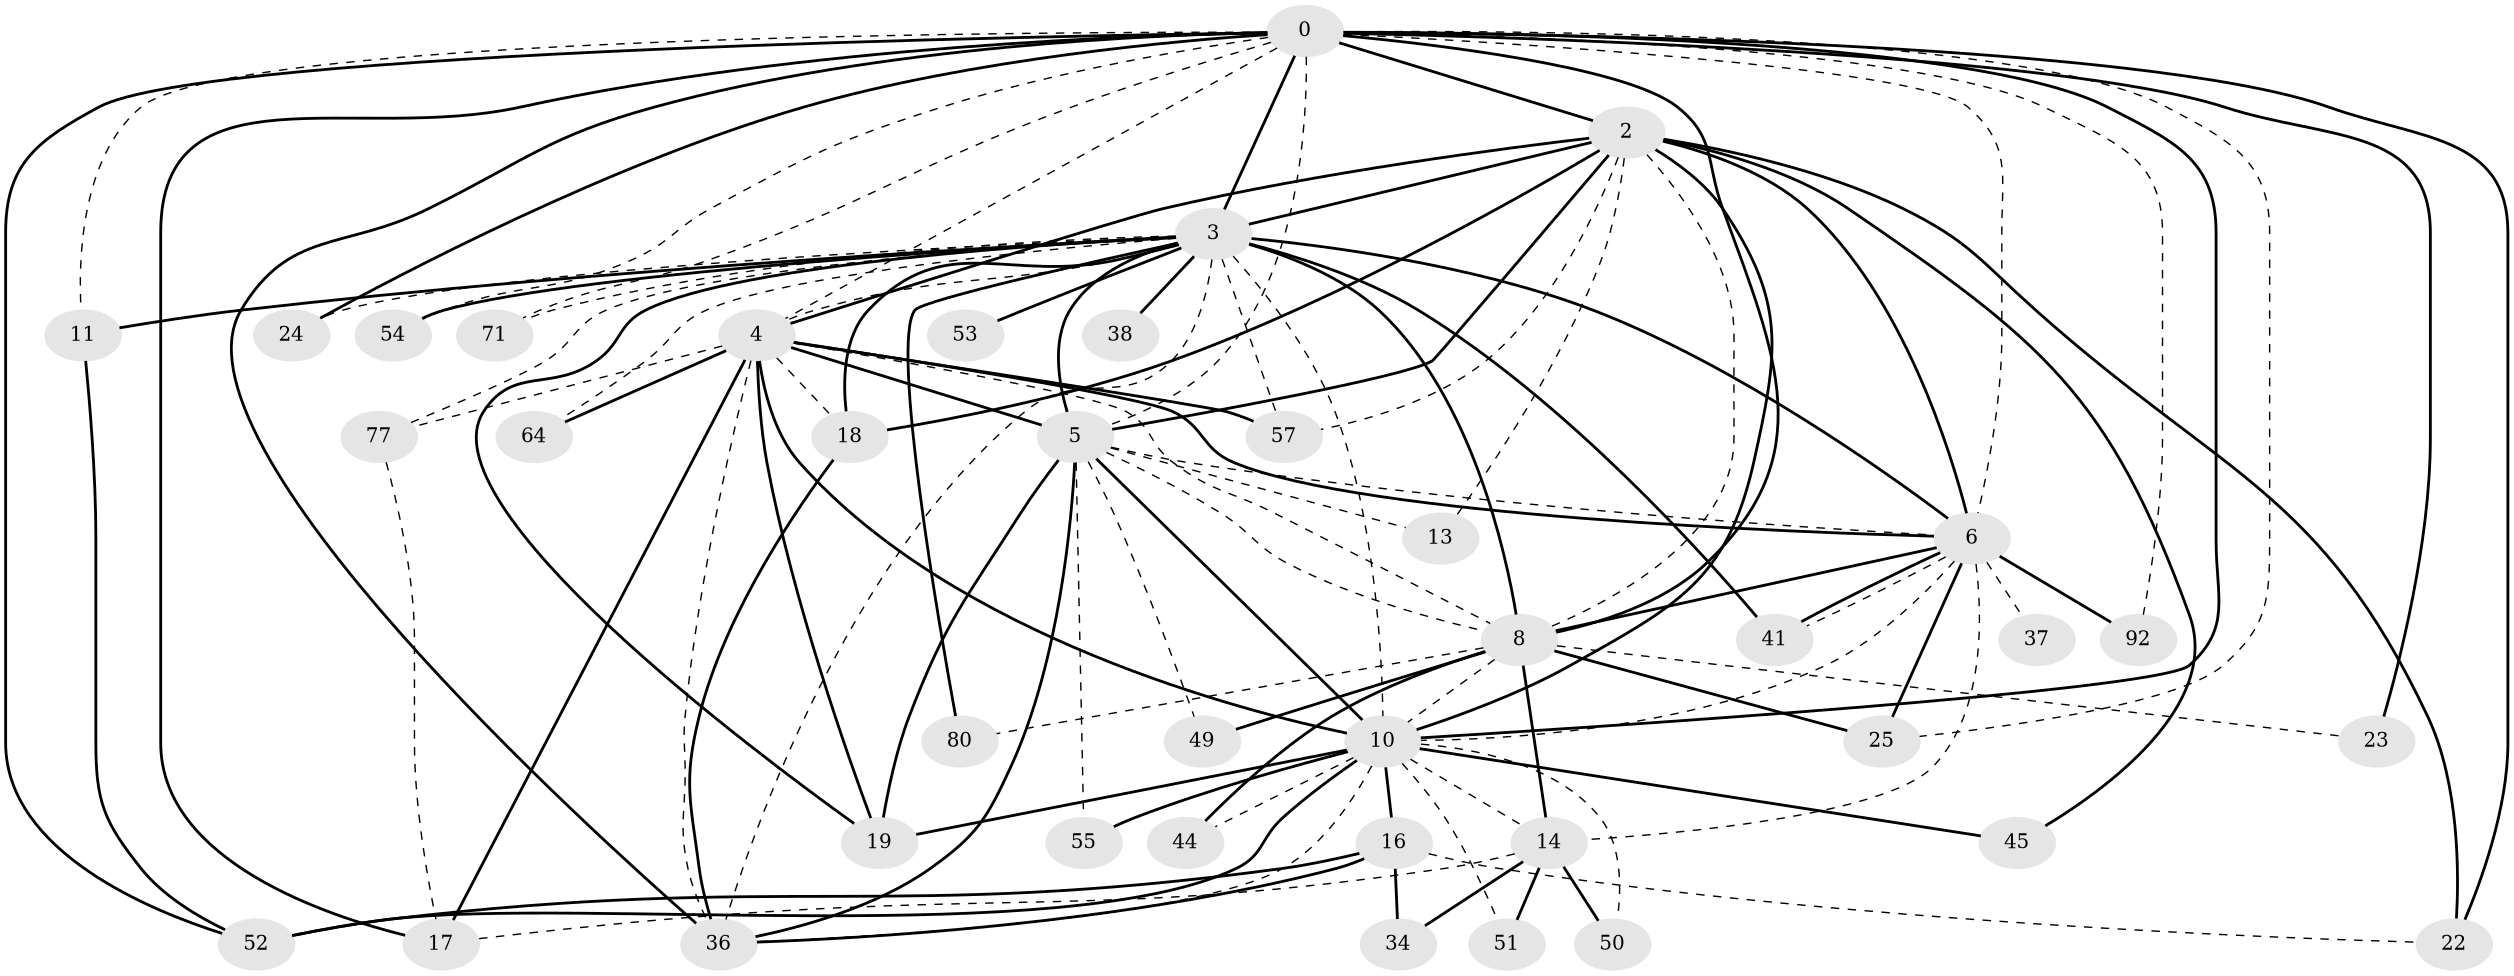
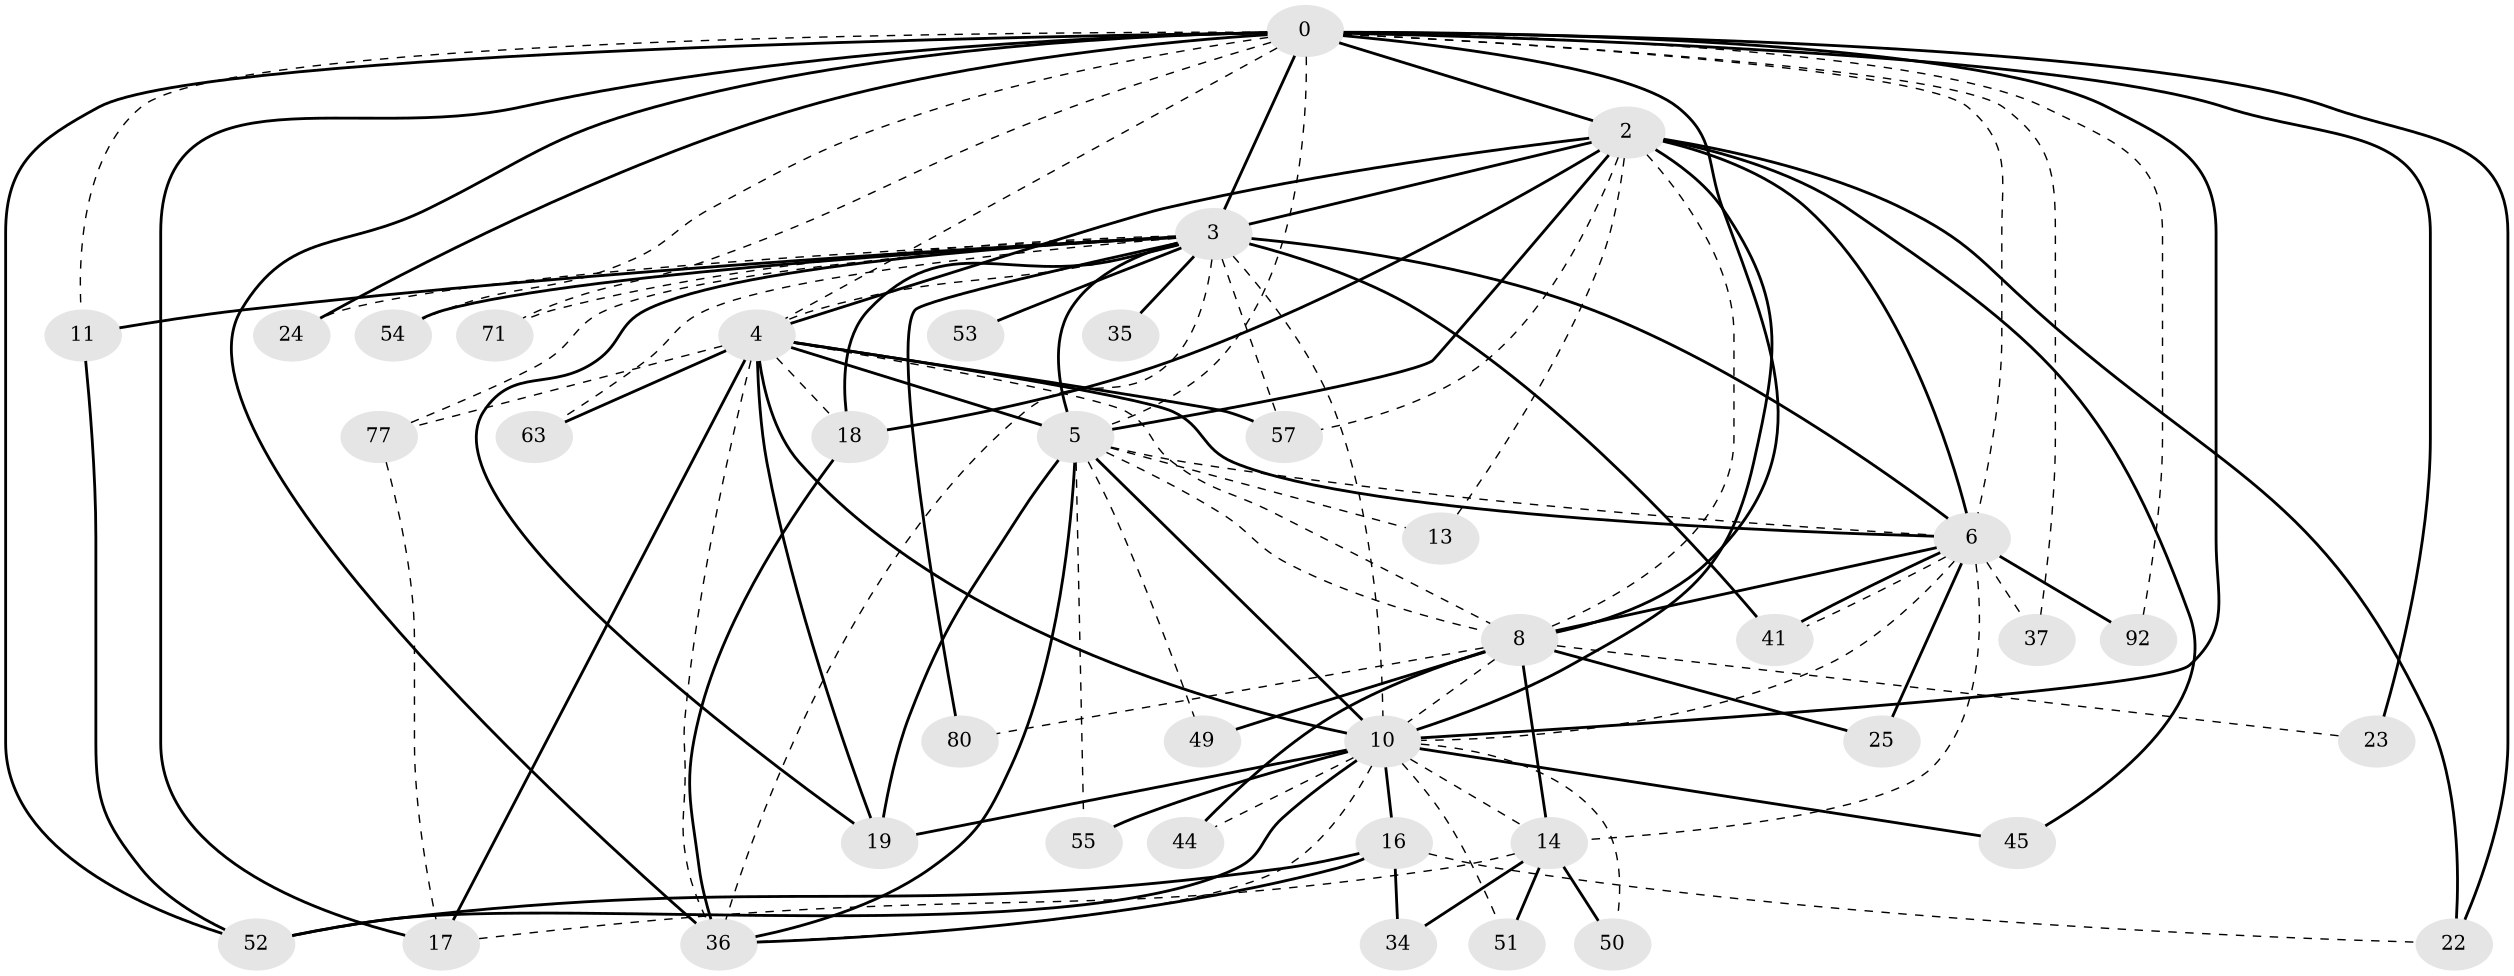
(2212, 133) -> (1966, 93)
(1121, 336) -> (1121, 336)
(1431, 376) -> none
(534, 437) -> (534, 437)
